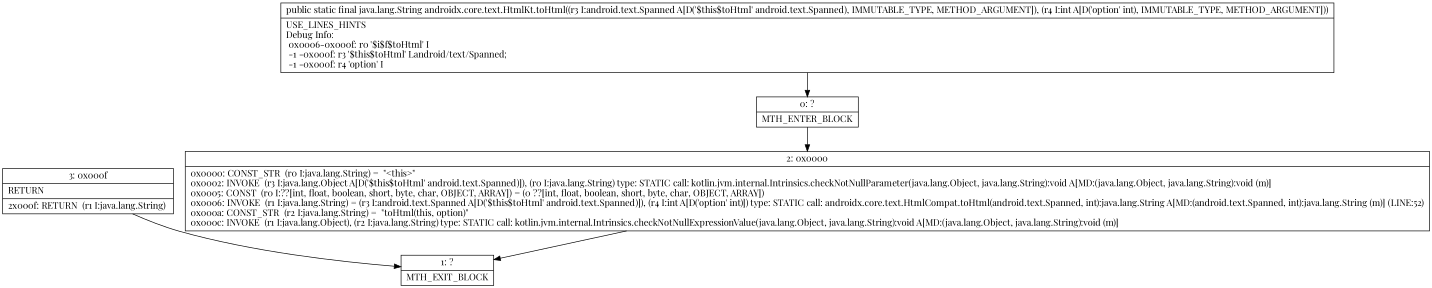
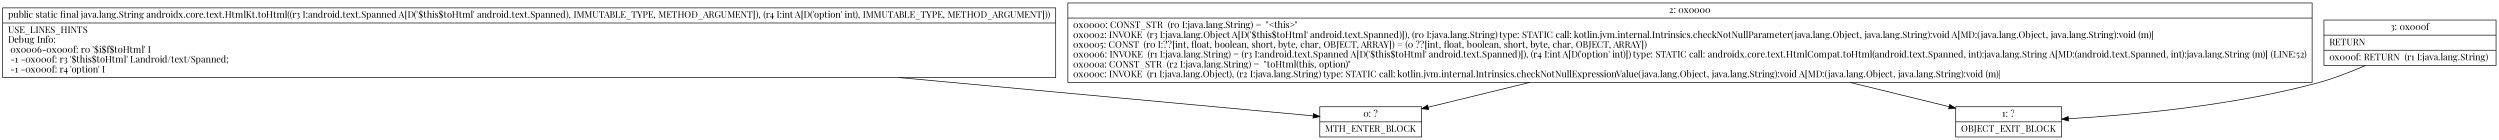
(807, 136) -> (1479, 95)
(88, 206) -> (2410, 57)
(447, 278) -> (2009, 129)
